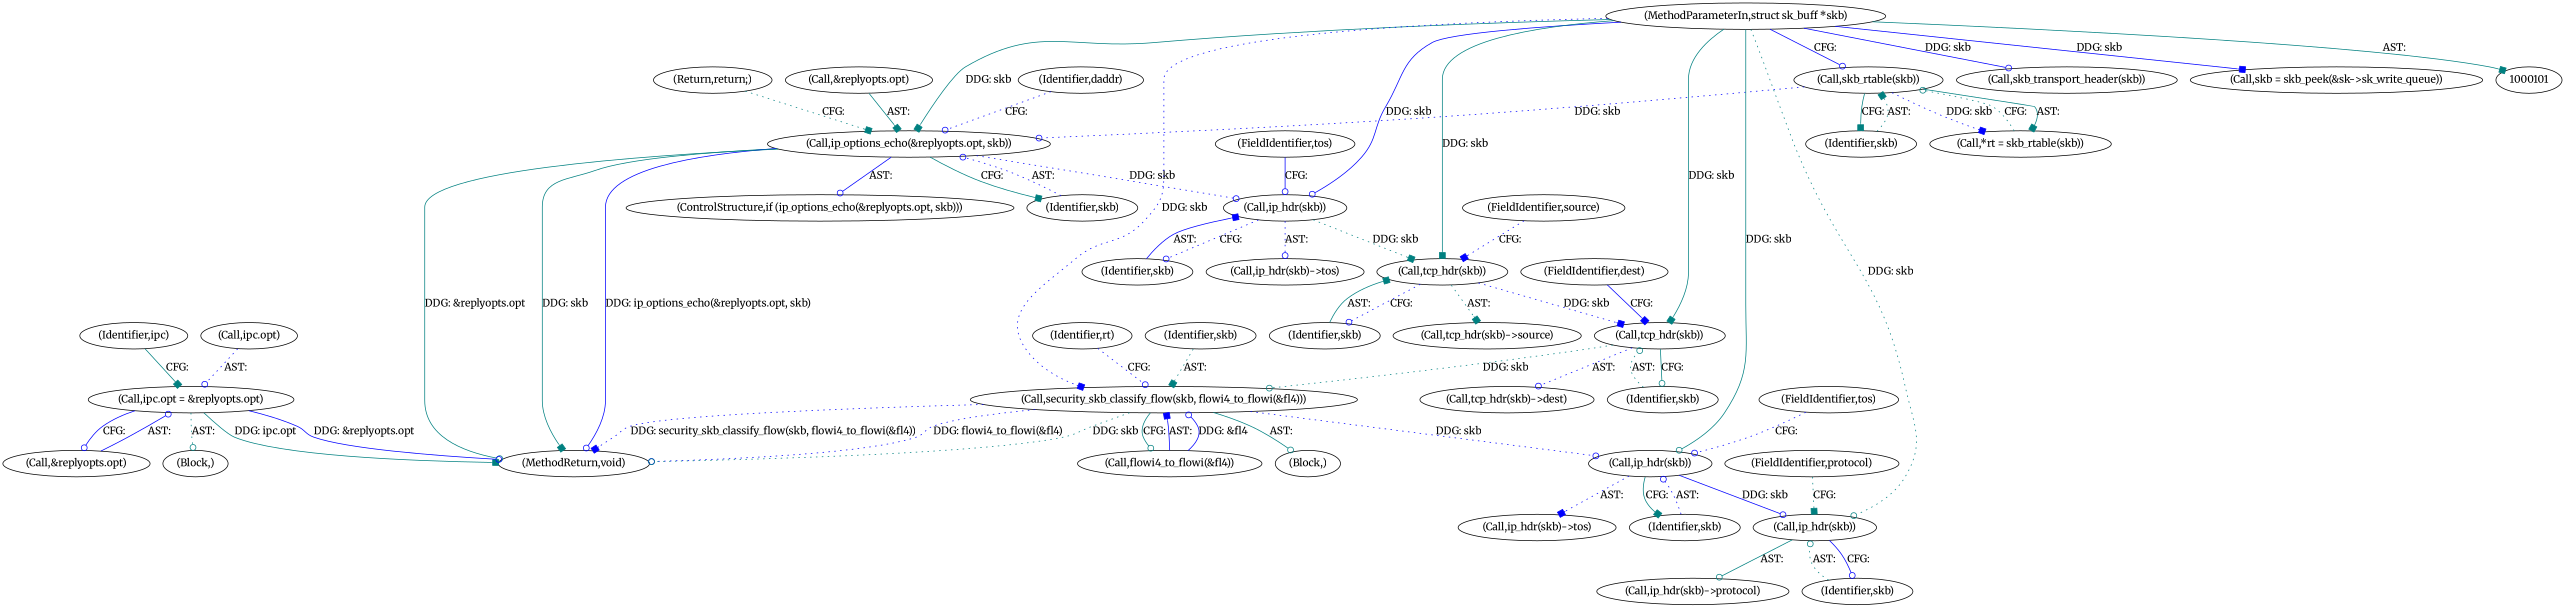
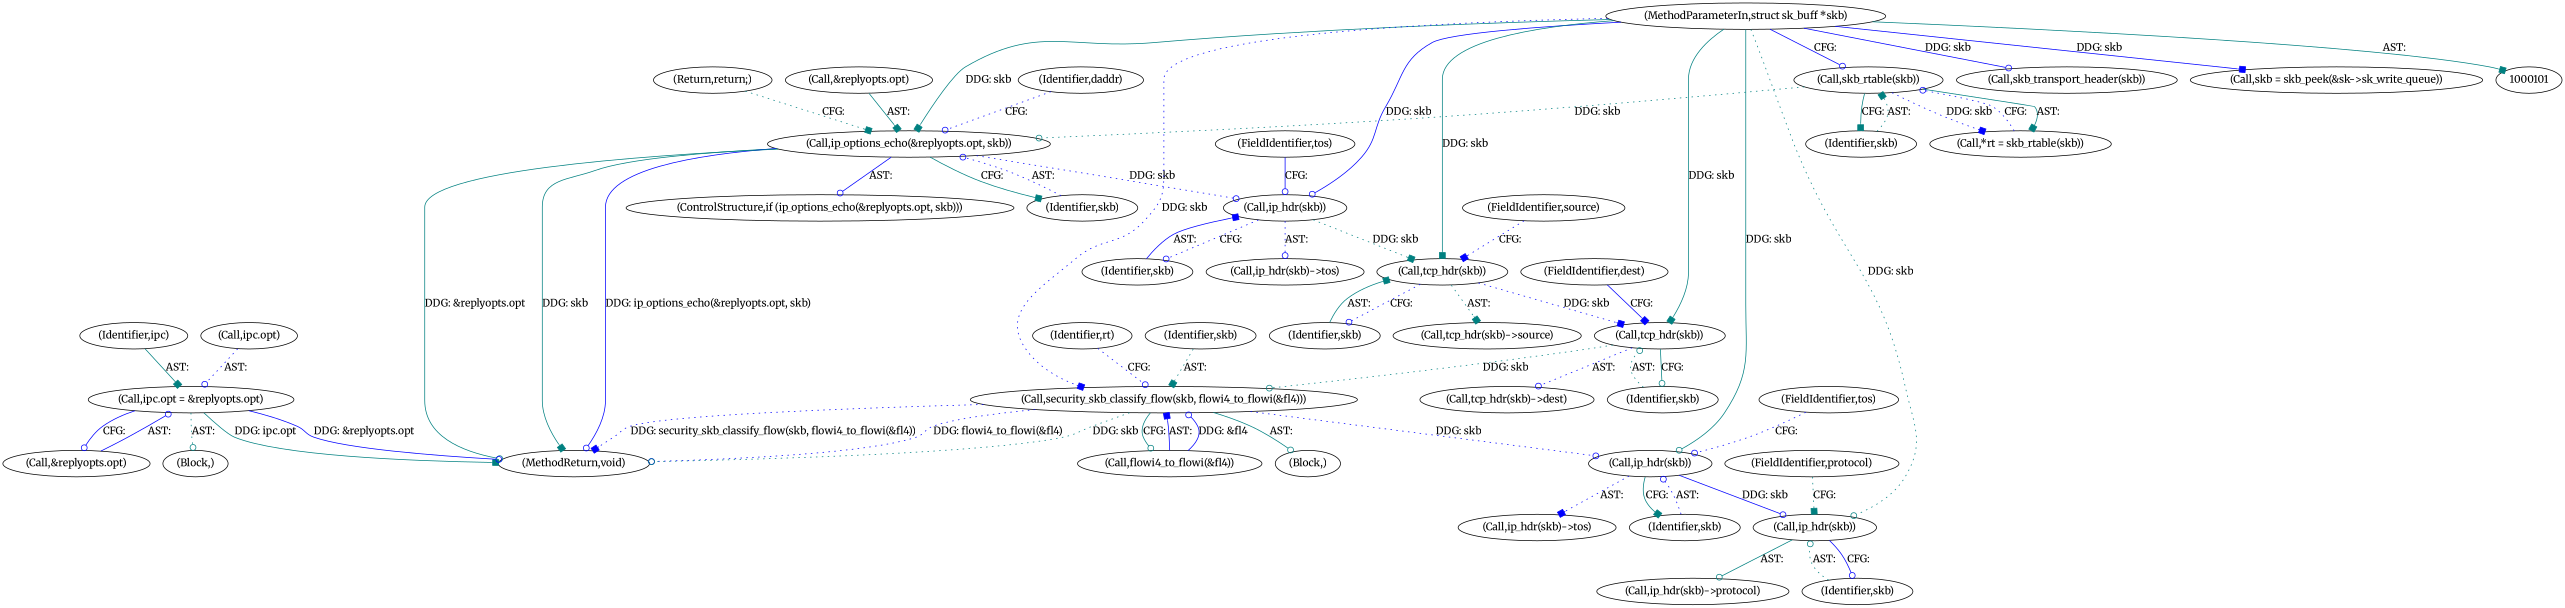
(1983, 103) -> (1983, 103)
(1424, 118) -> (1424, 118)
(179, 368) -> (179, 368)
